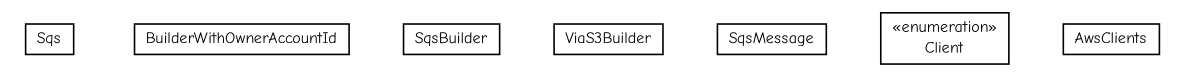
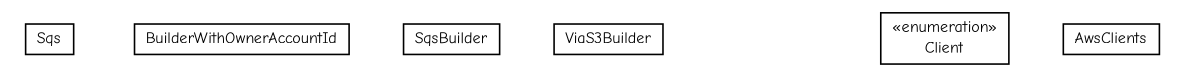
(772, 38) -> none
